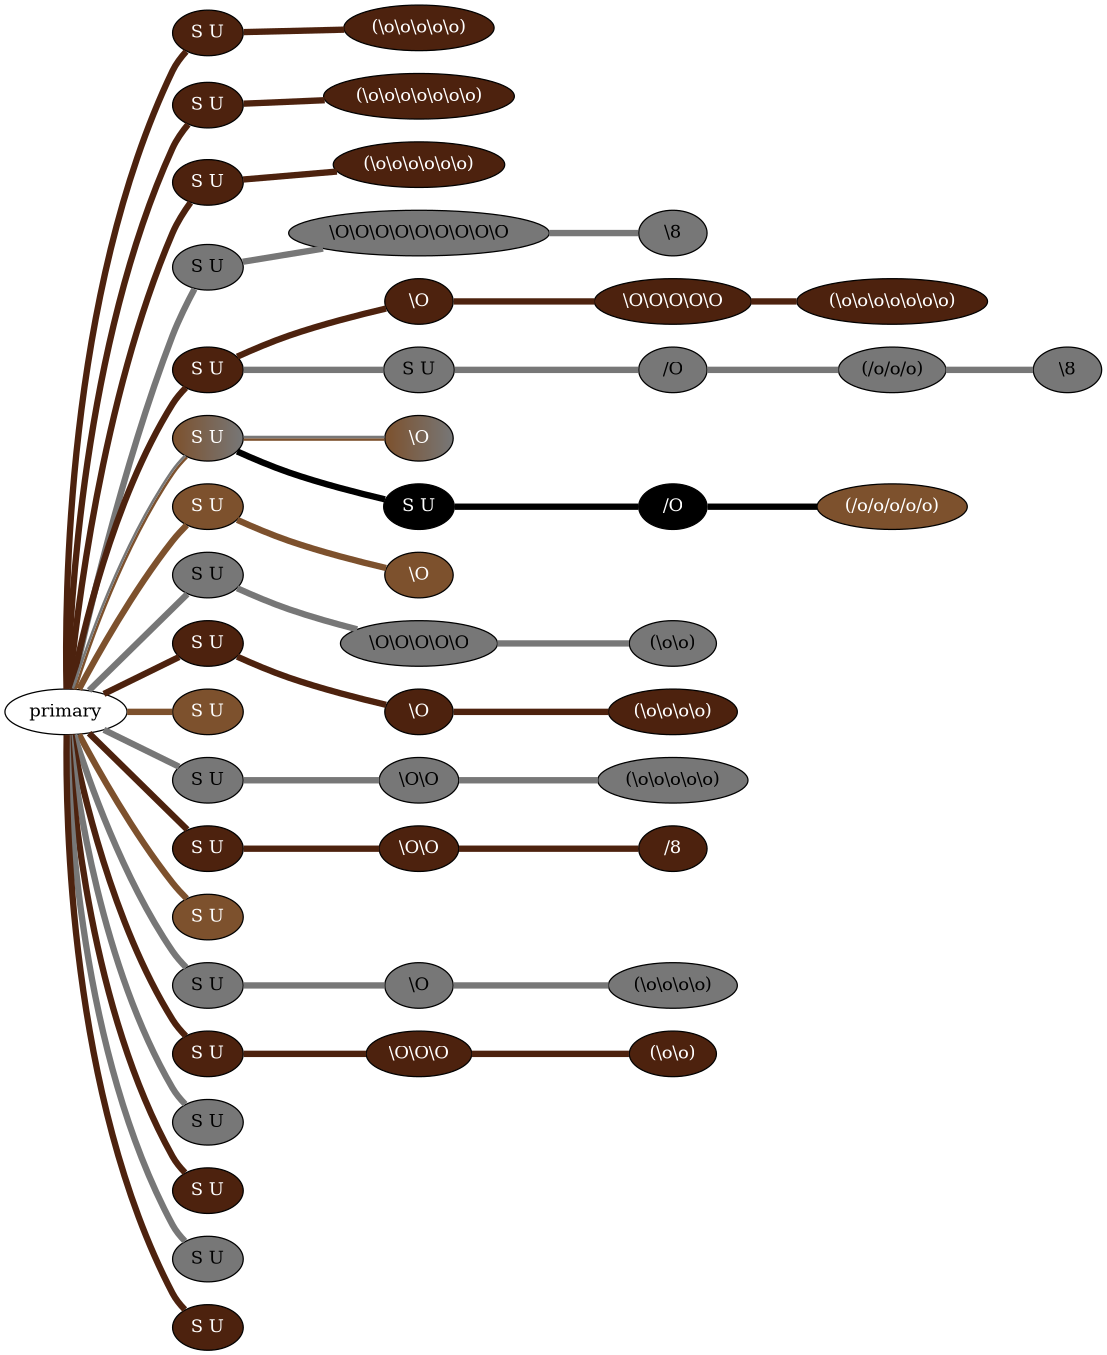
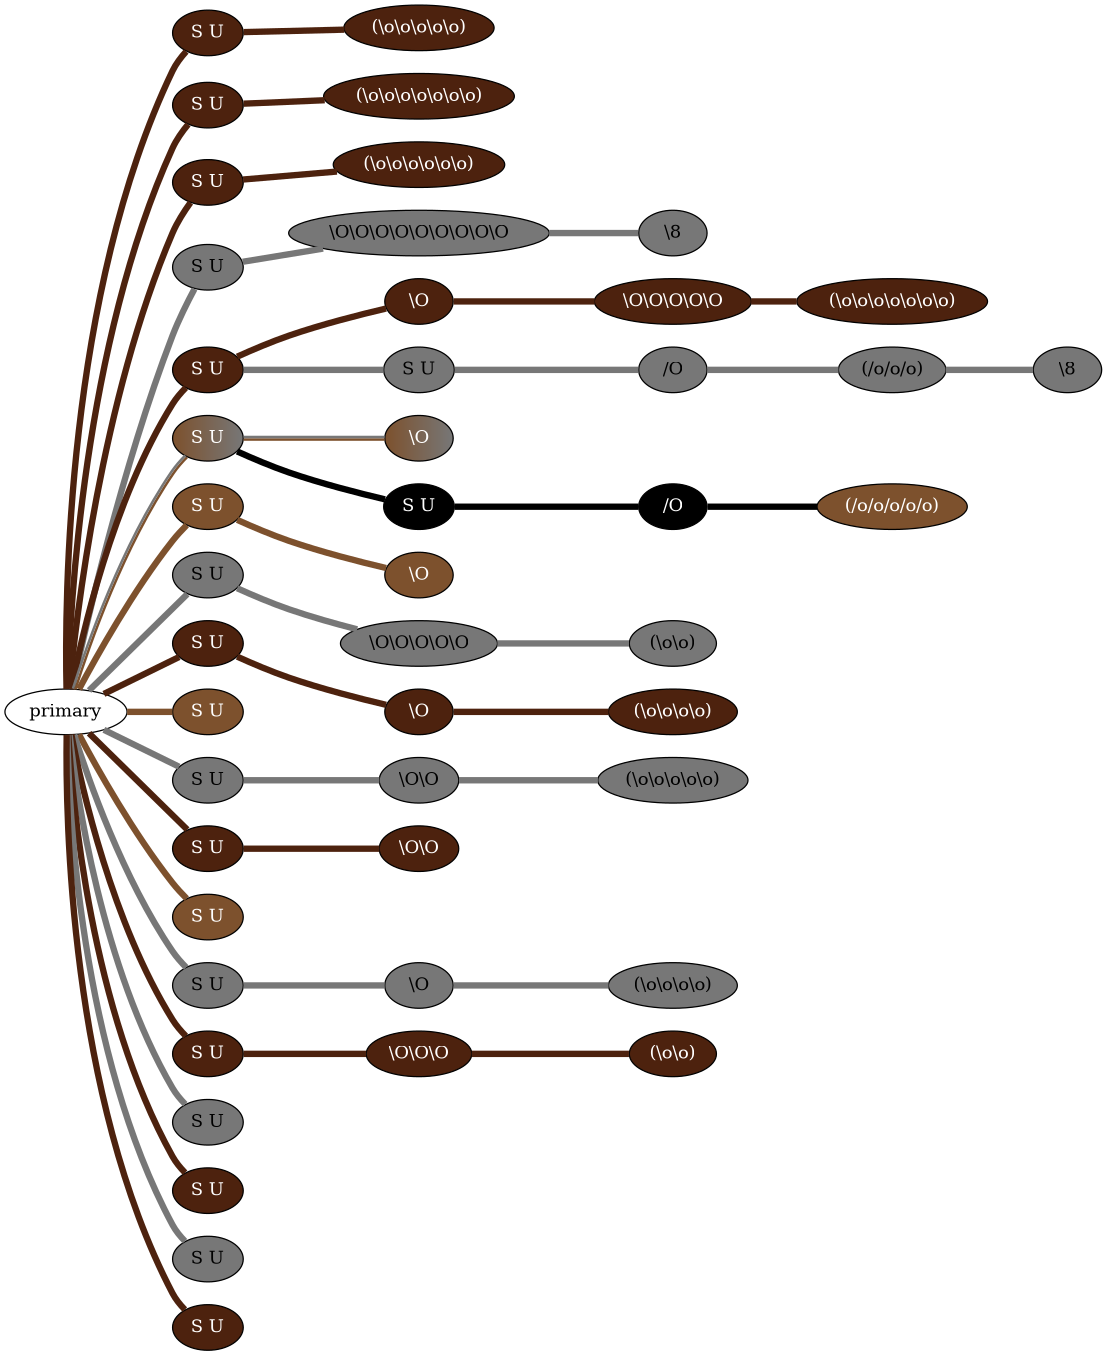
(673, 849) -> none
